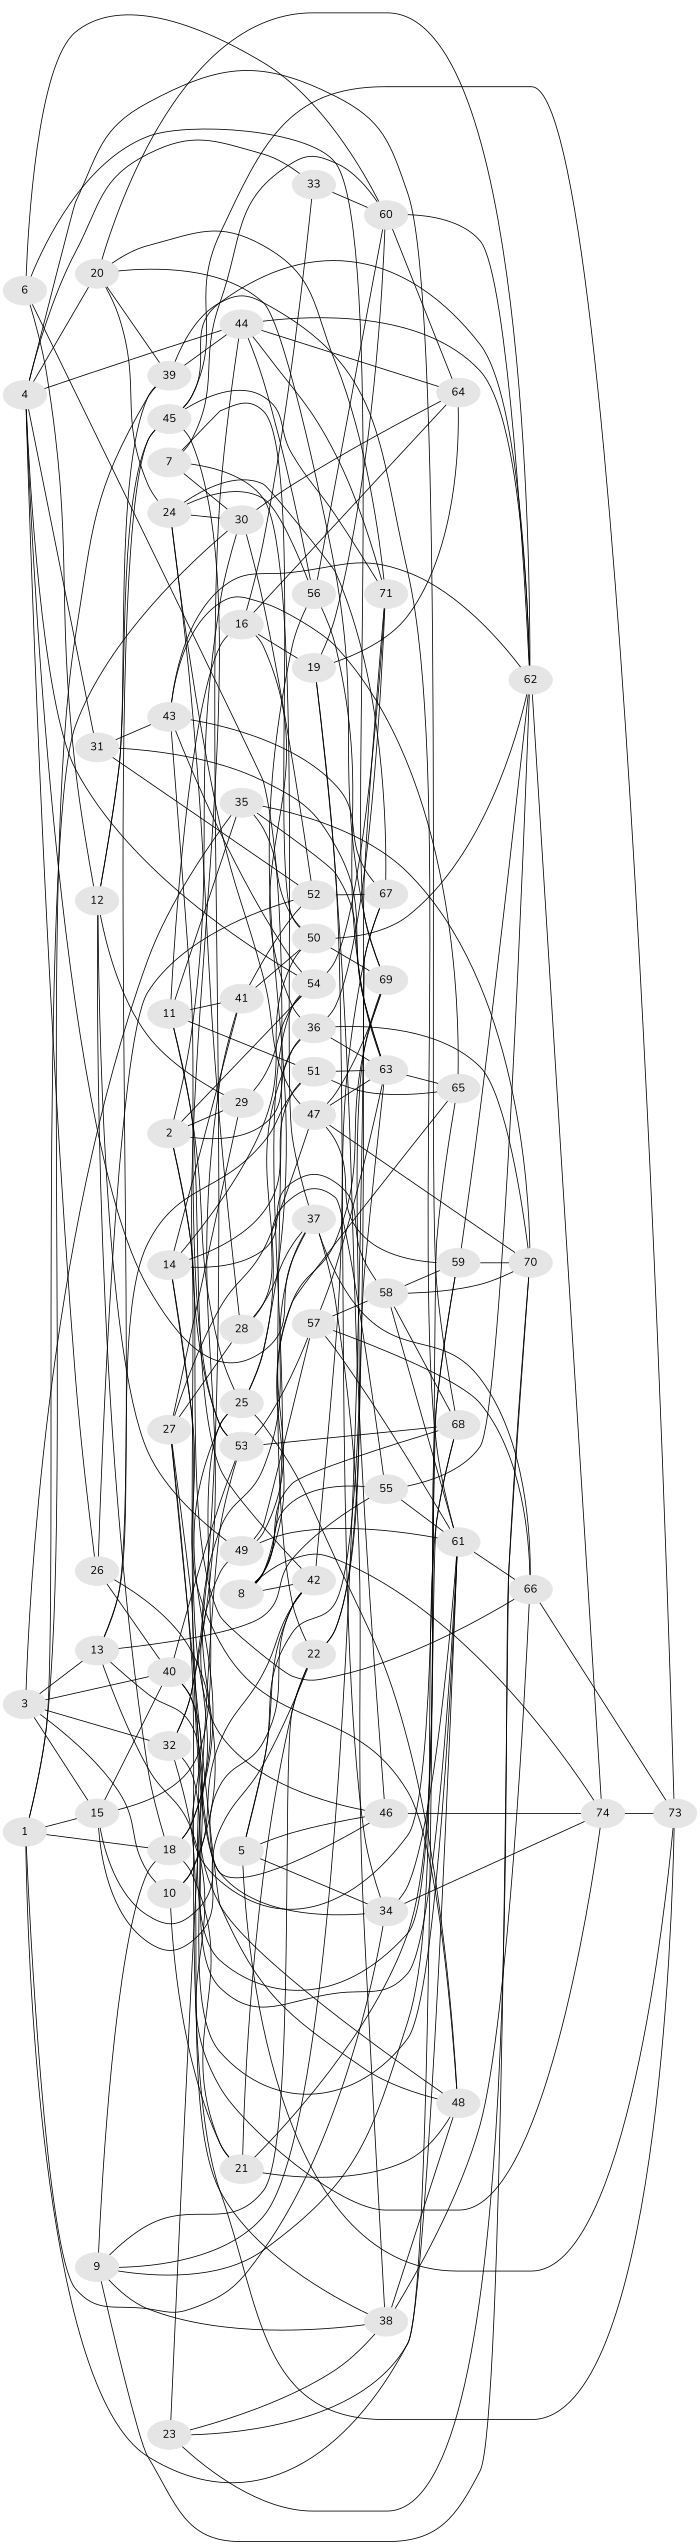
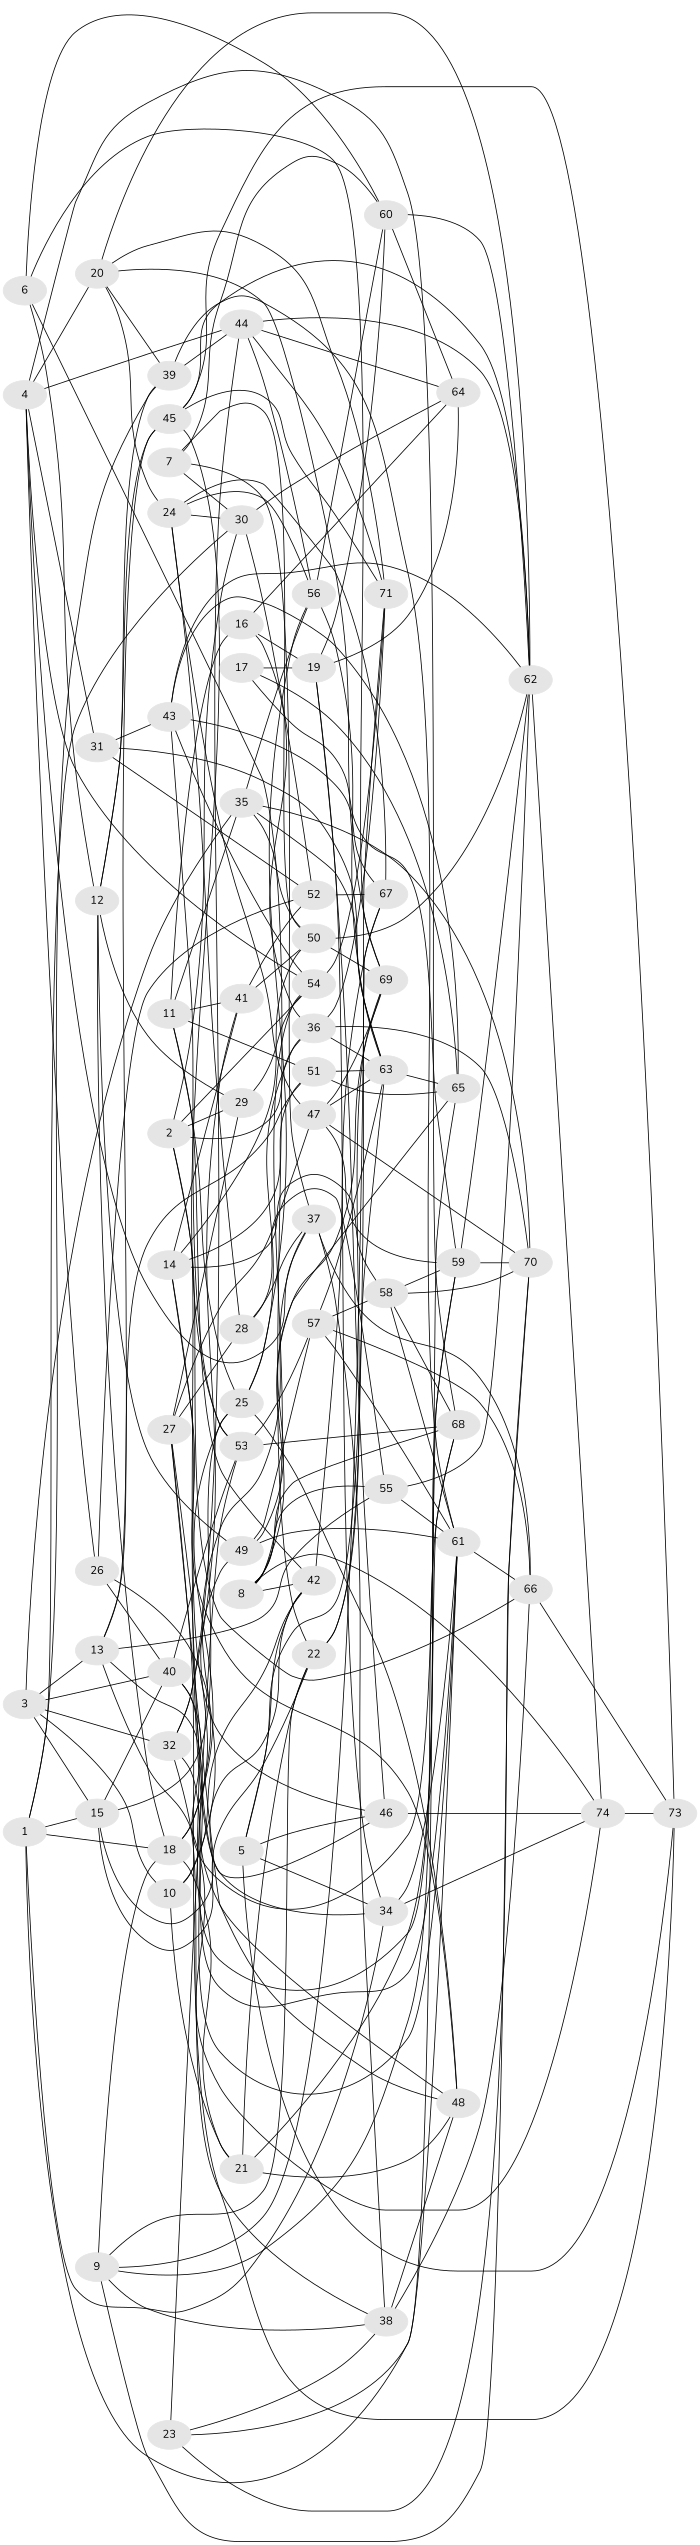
(314, 185) -> none
none -> (242, 668)
none -> (275, 698)
